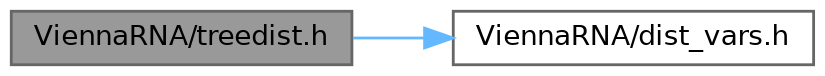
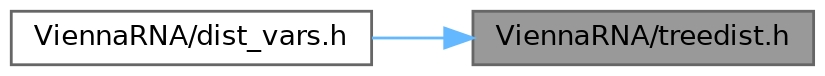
(389, 38) -> (408, 38)
